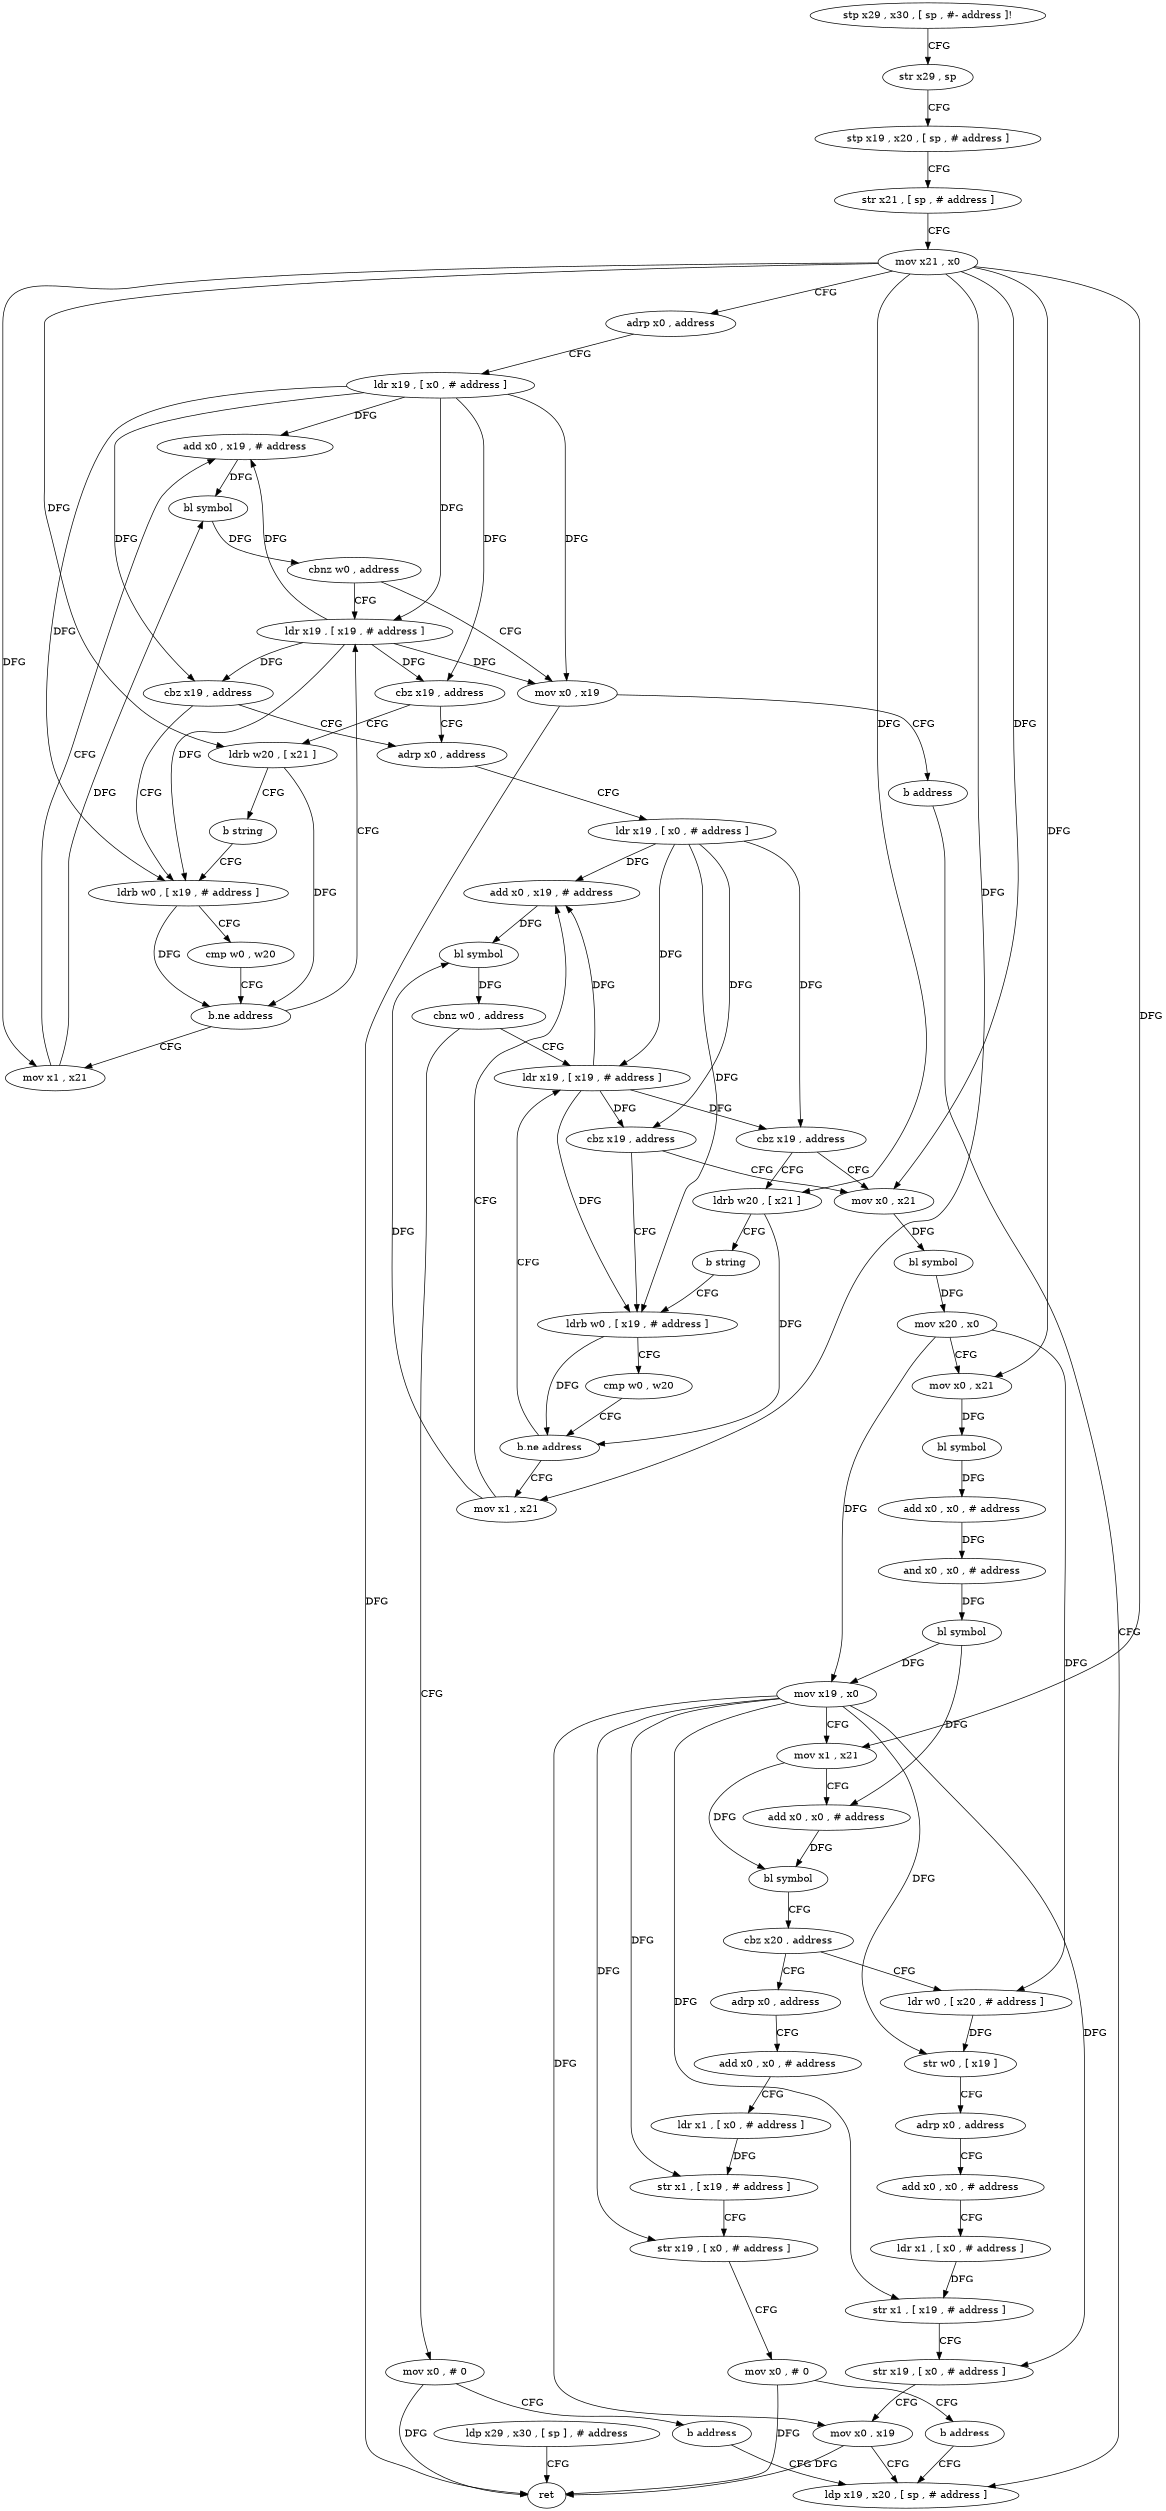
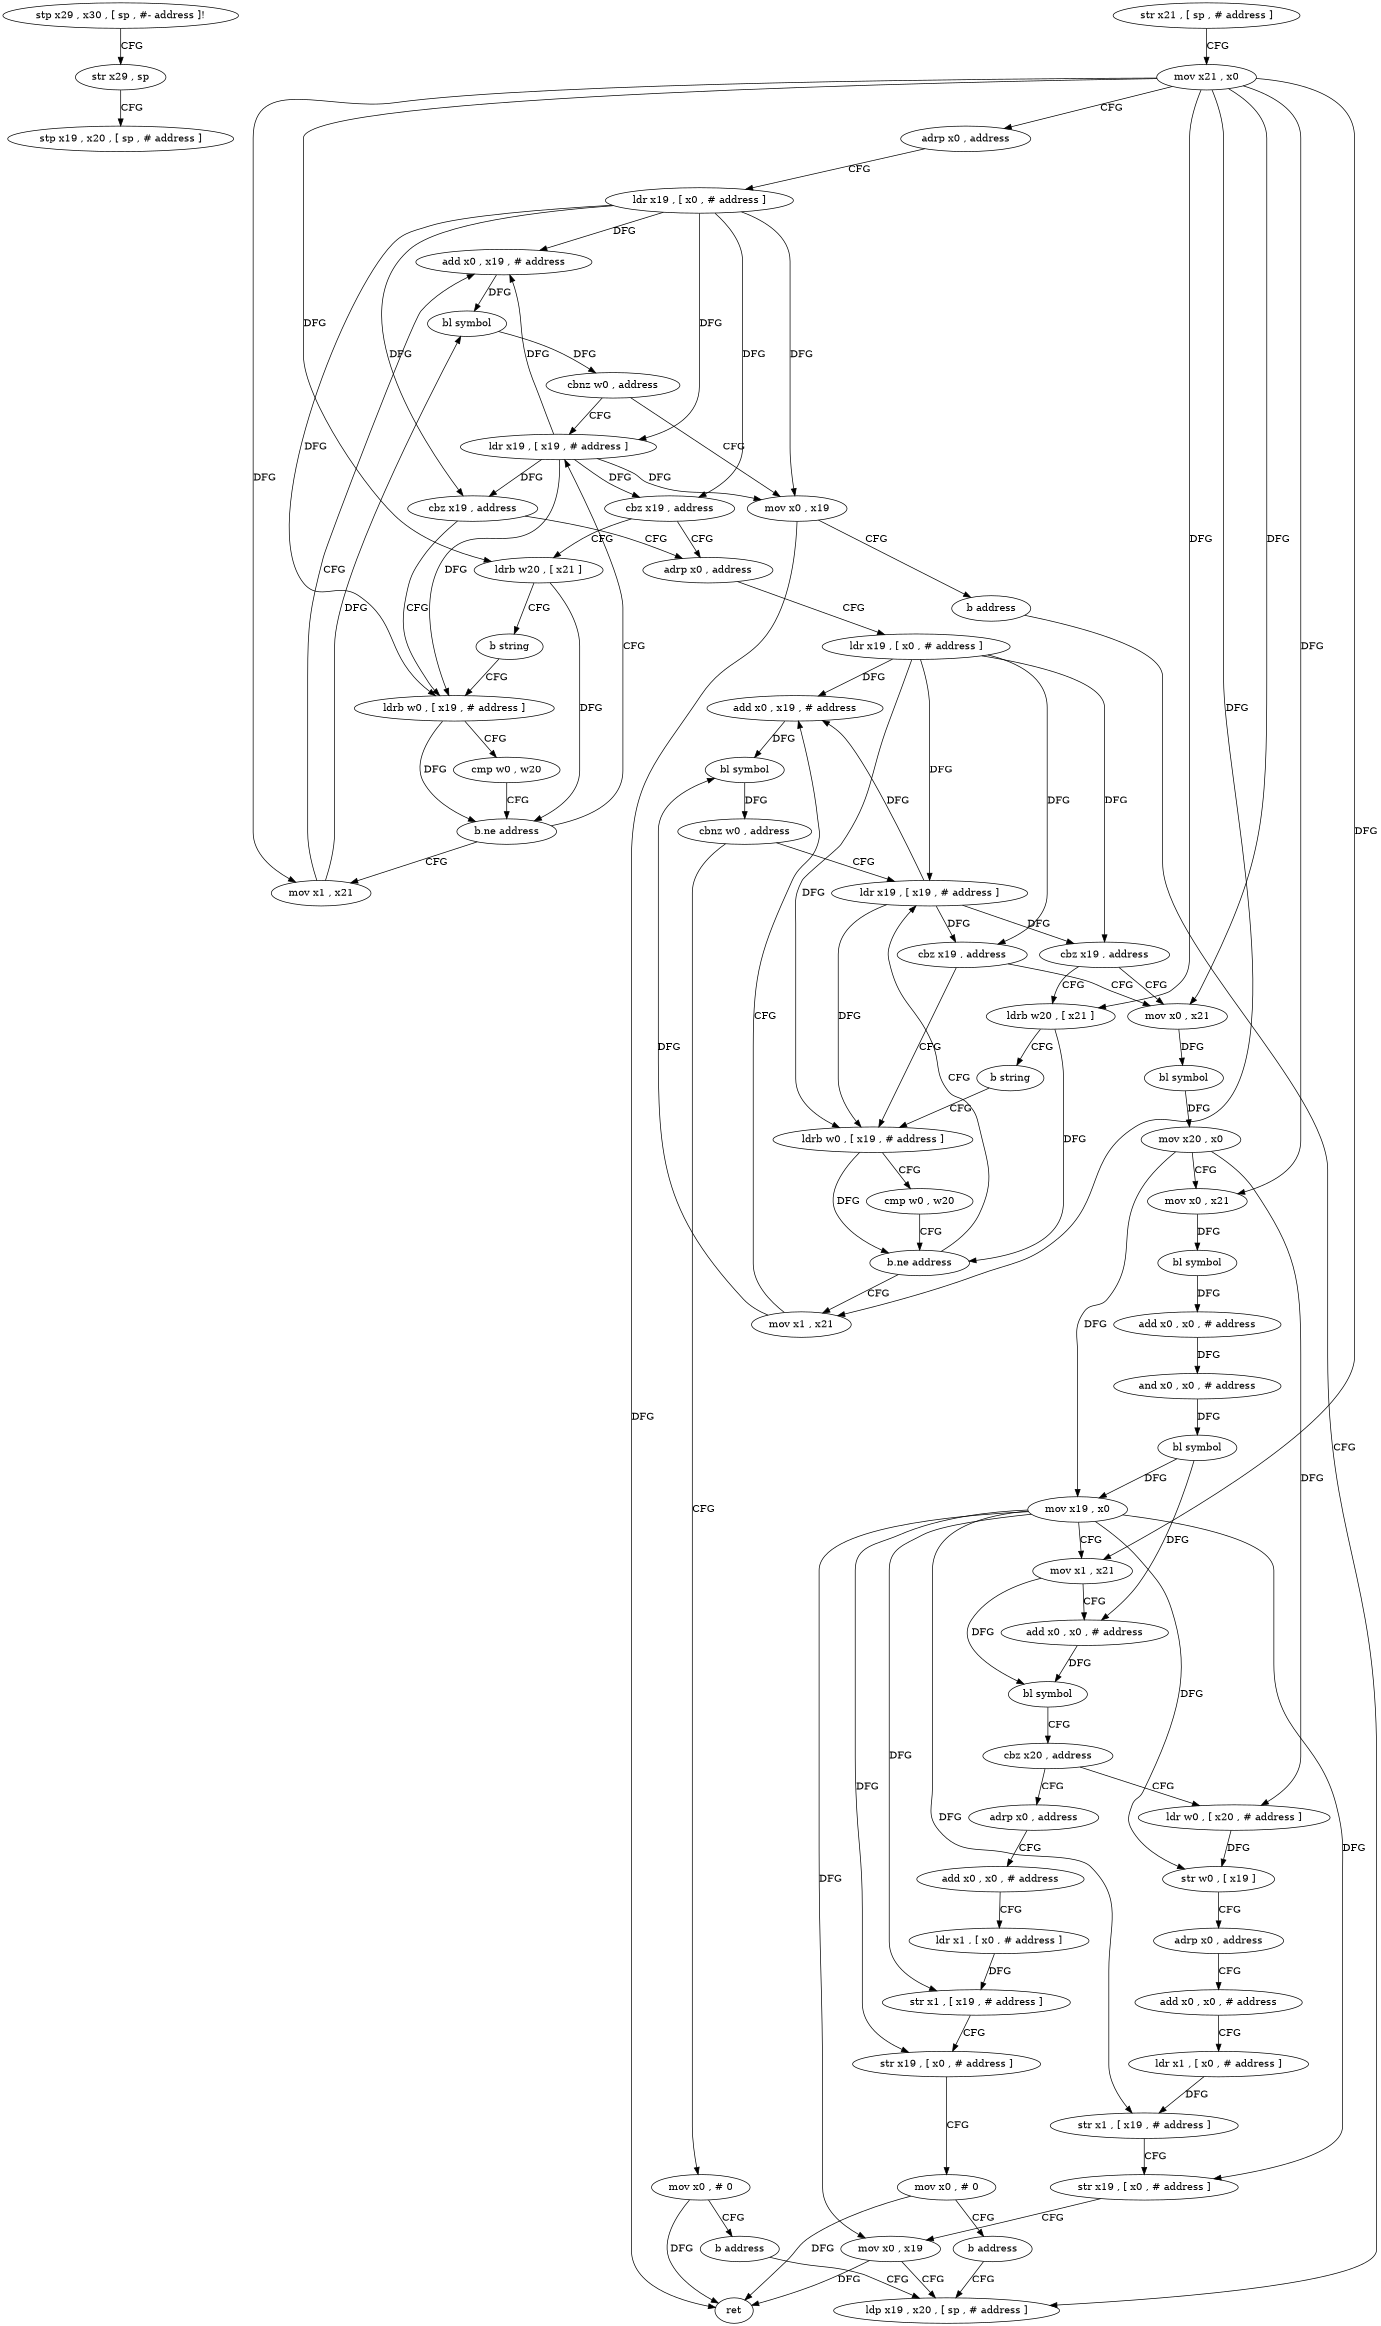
(928, 166) -> none
(547, 2434) -> none
